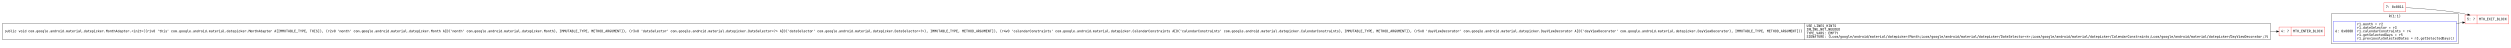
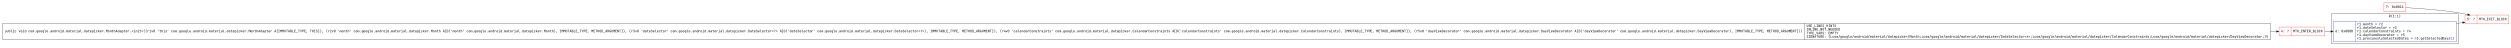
none -> (2328, 31)
(2380, 35) -> (2381, 35)
